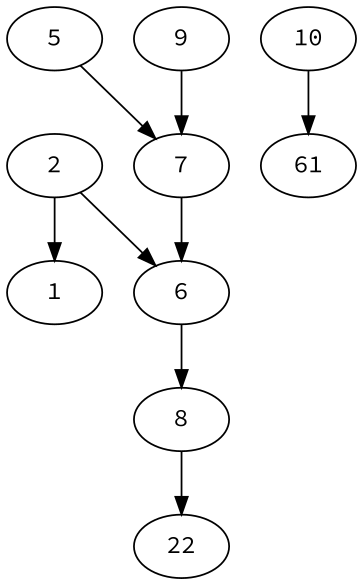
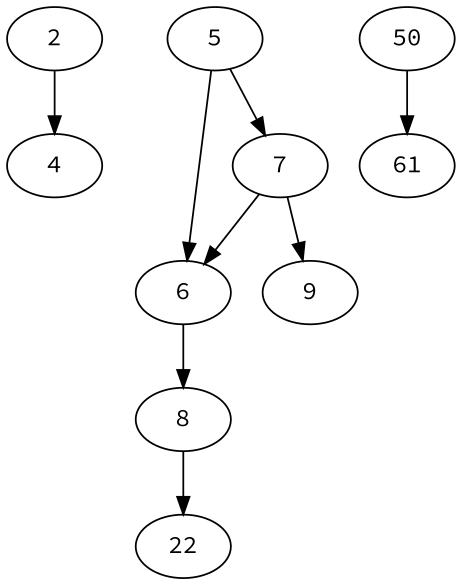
(308, 39) -> (407, 39)
(182, 94) -> (293, 220)
(112, 223) -> (200, 157)
(55, 293) -> (55, 166)
